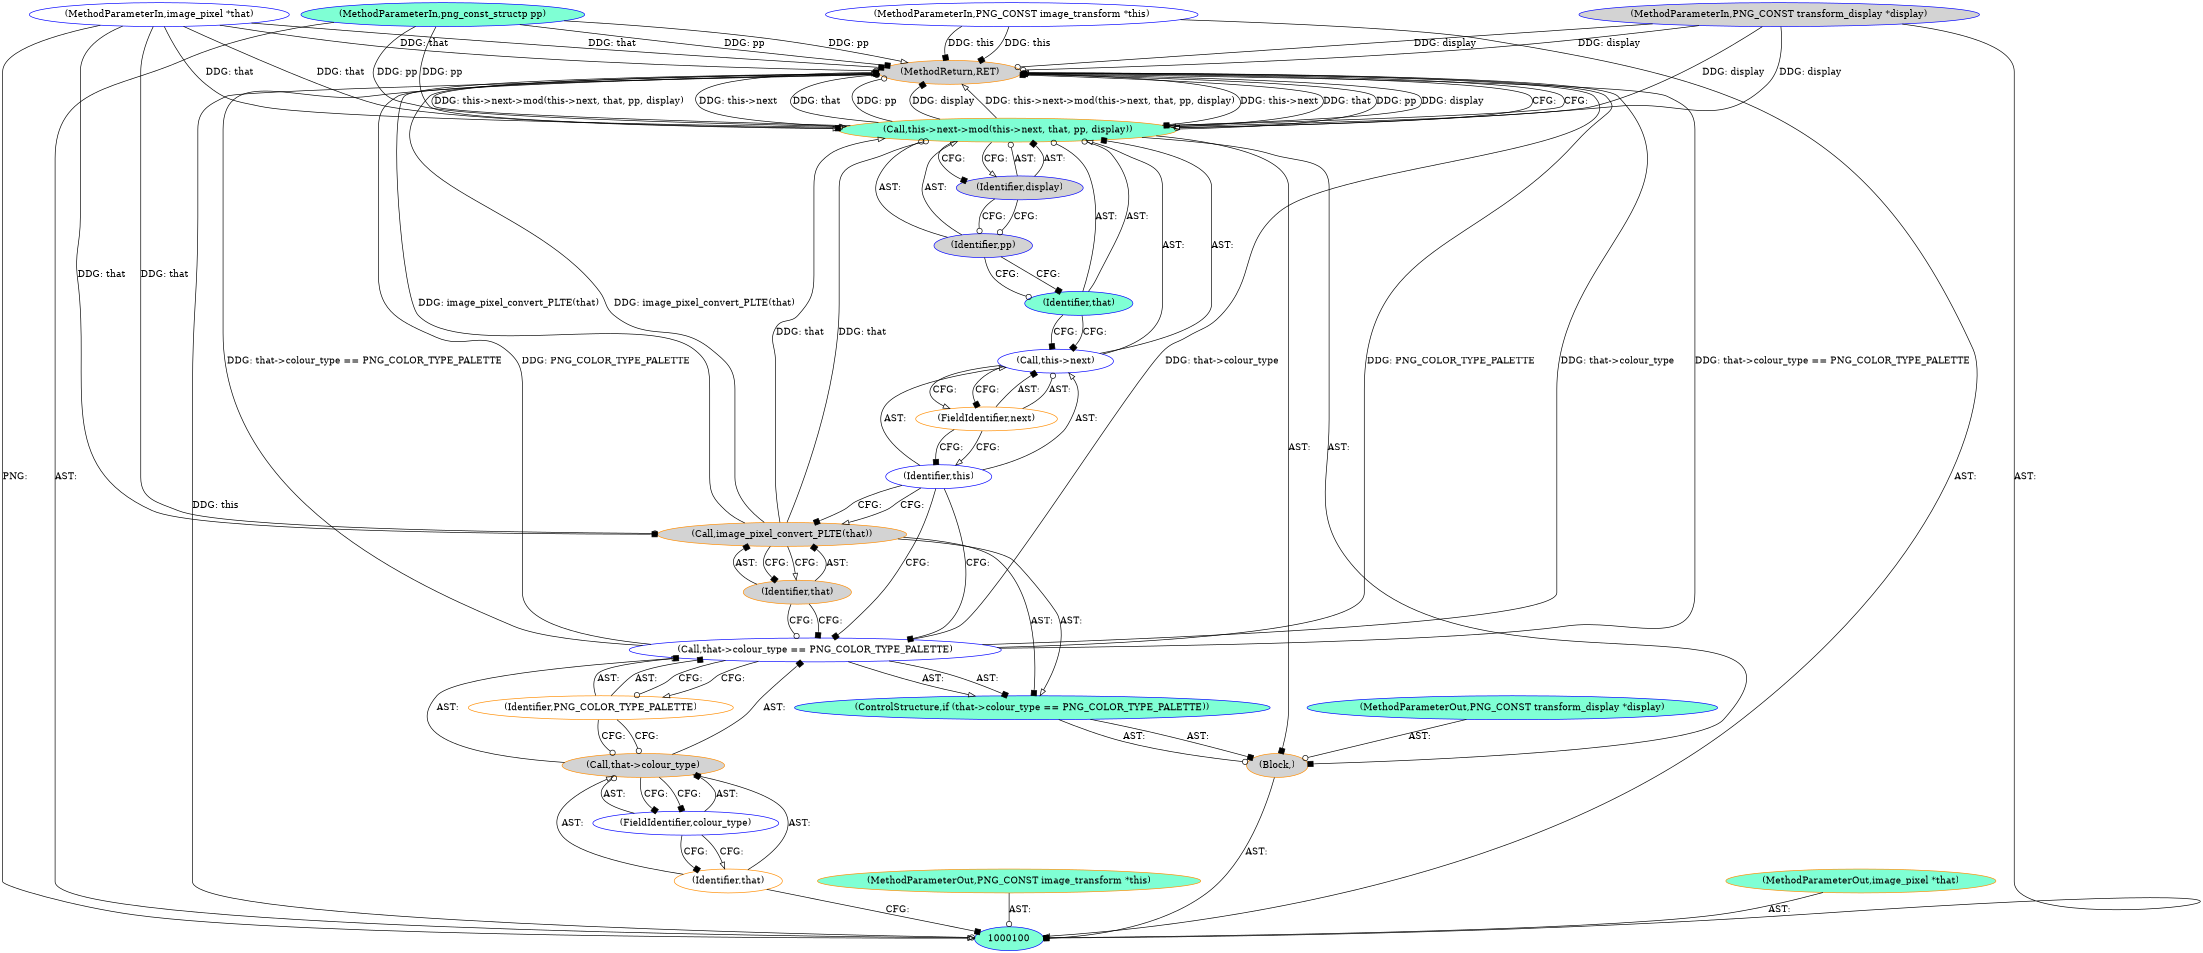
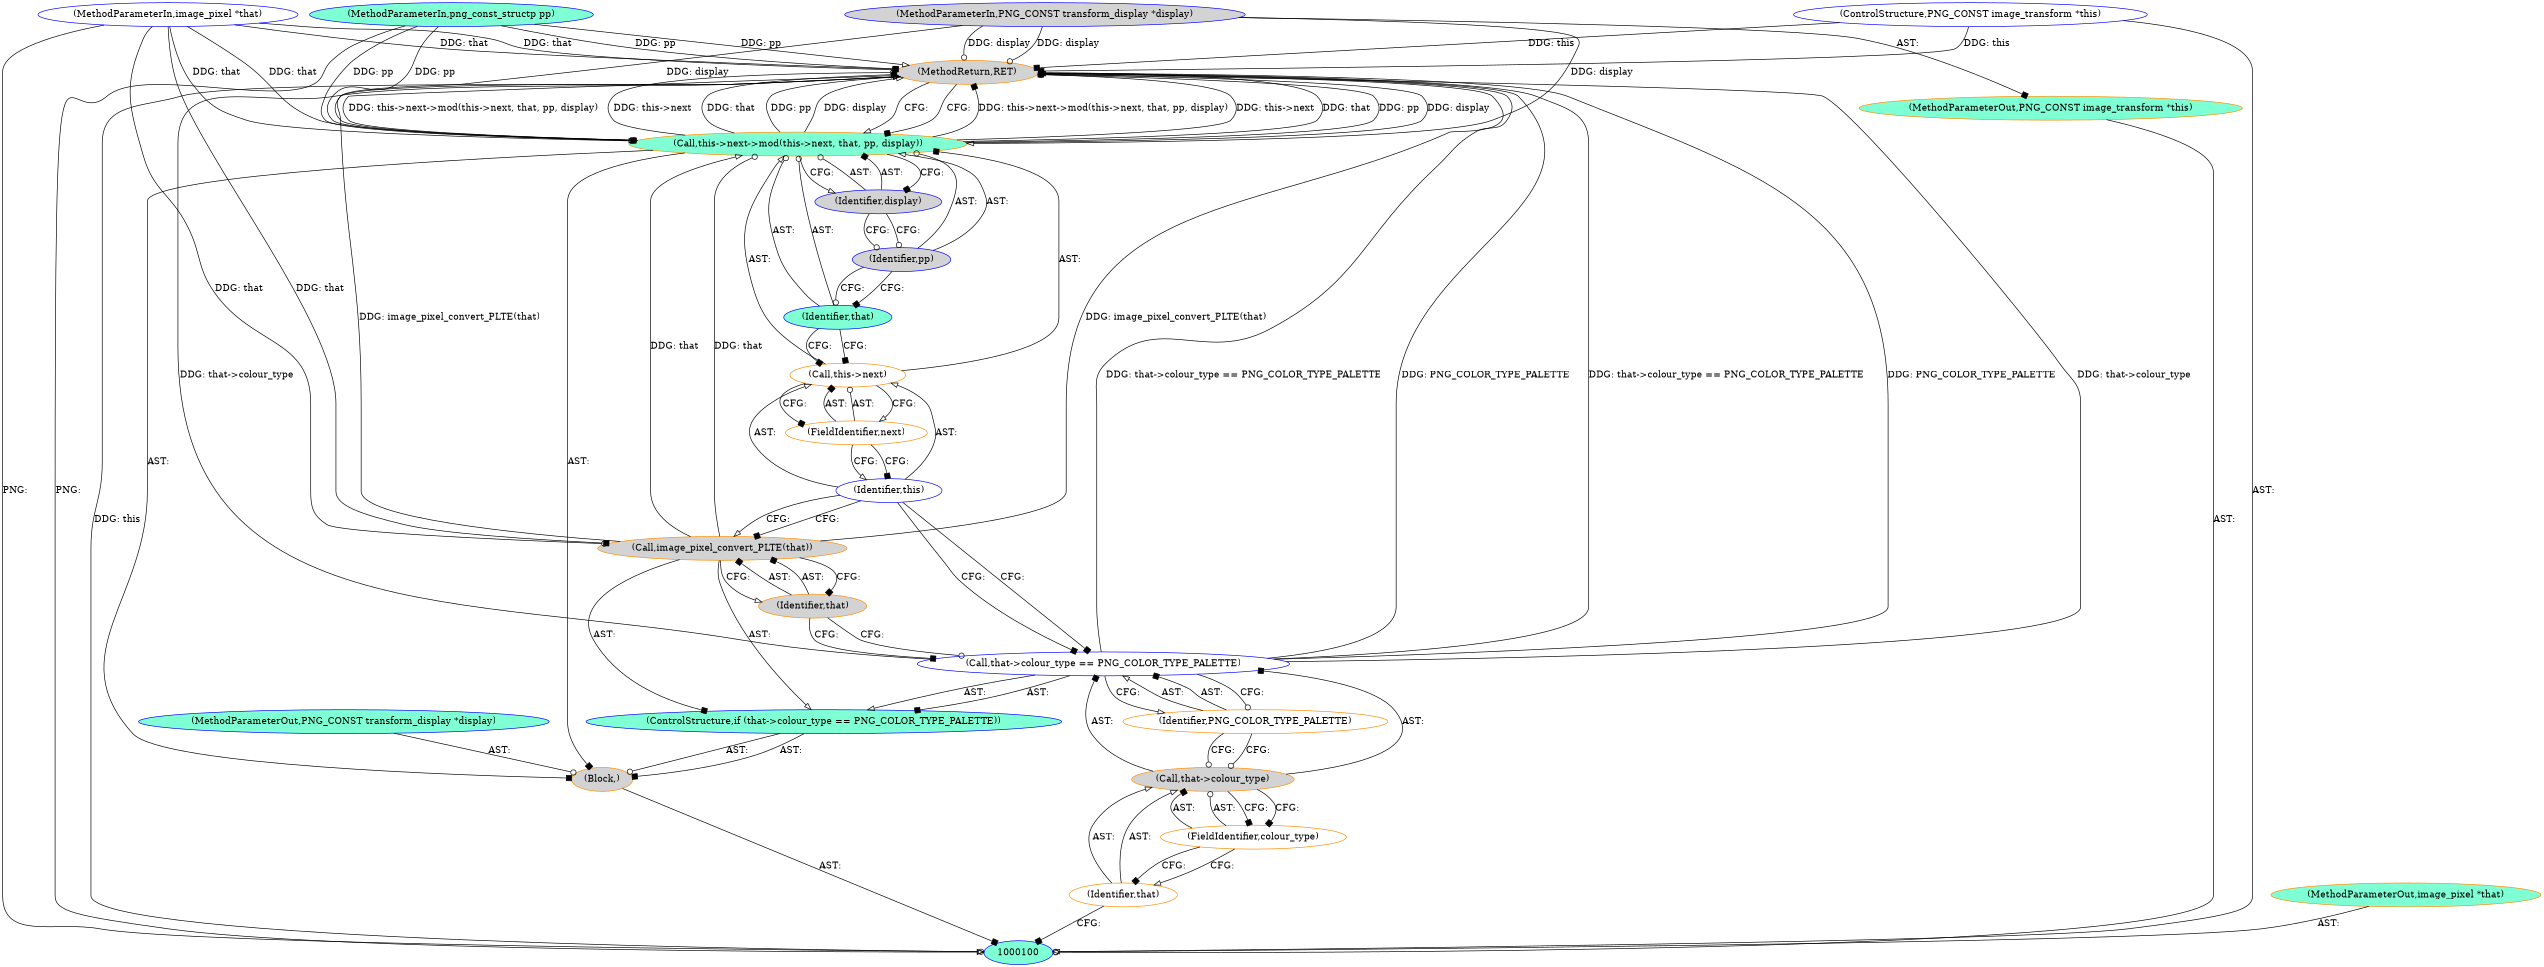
(1012, 15) -> (1970, 15)
(1056, 361) -> (848, 375)
(68, 477) -> (70, 491)
(686, 823) -> (1253, 837)
(2189, 900) -> (1635, 26)
